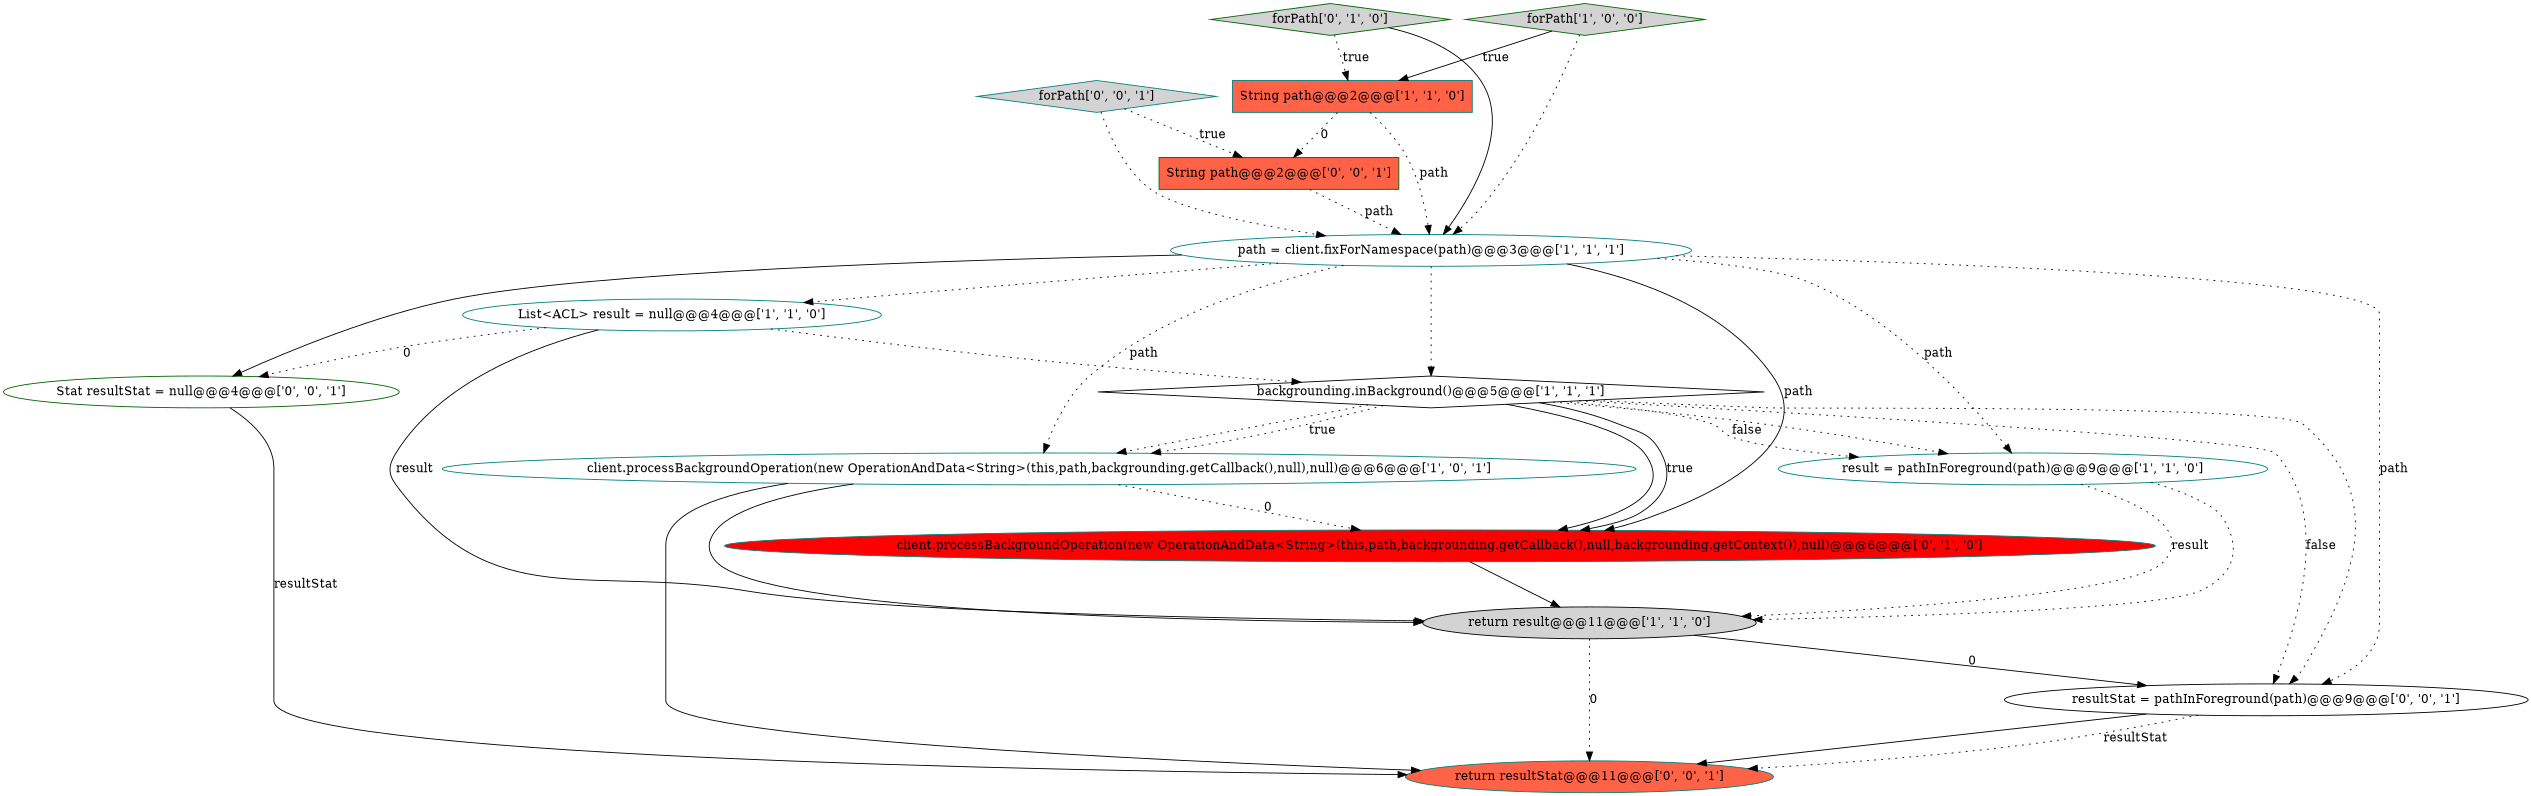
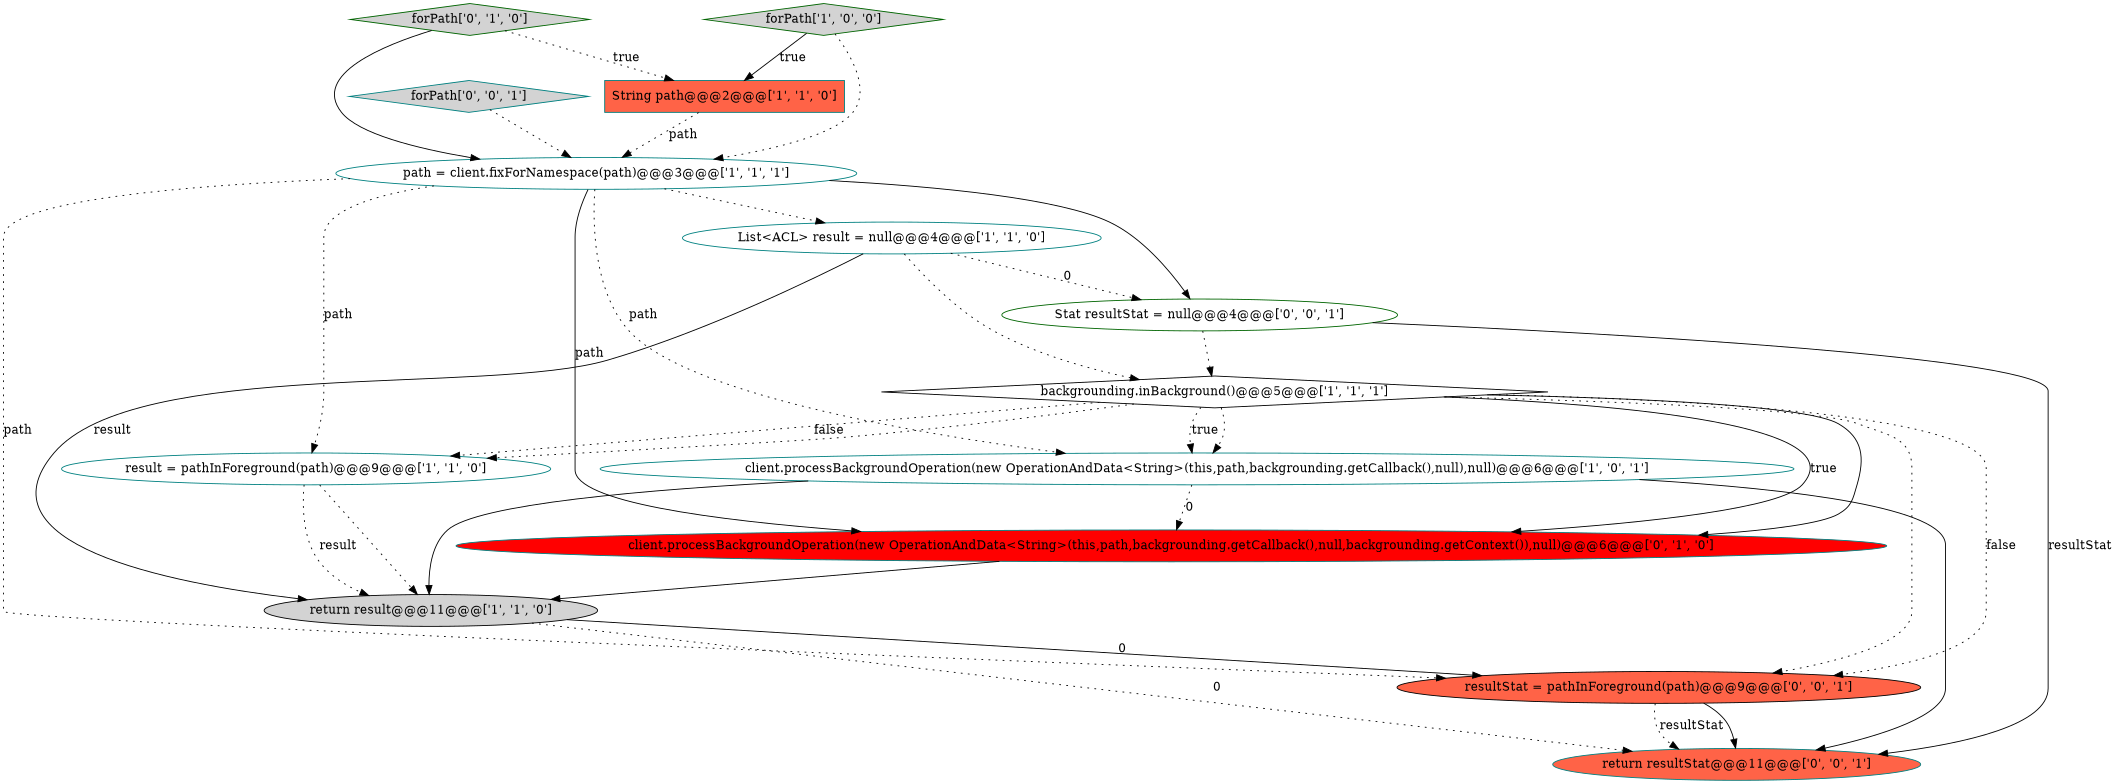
(1279, 173) -> none
(1431, 317) -> (1206, 349)
(2266, 700) -> (1659, 687)
